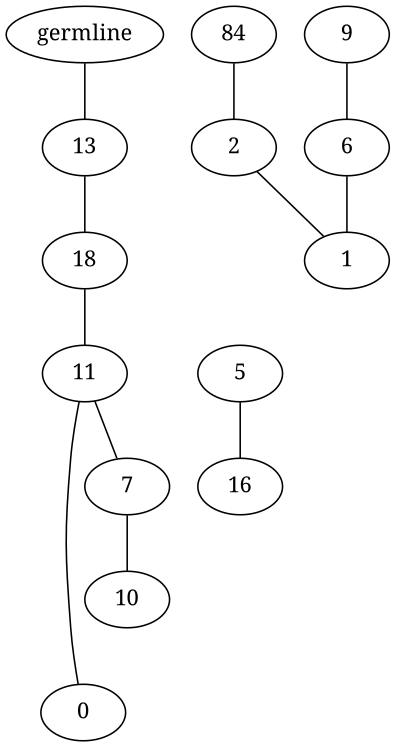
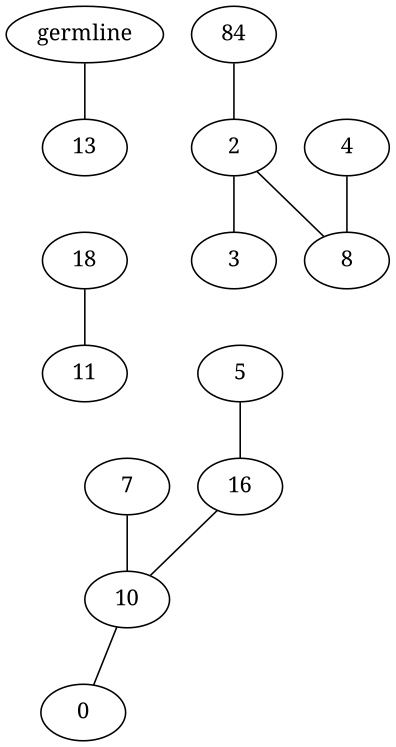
(347, 35) -> none
(347, 148) -> (347, 148)
(85, 204) -> none
none -> (234, 261)
(347, 261) -> (347, 261)
(106, 430) -> none
(66, 543) -> (105, 656)
none -> (184, 543)
